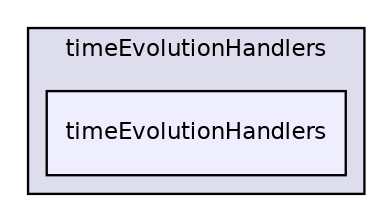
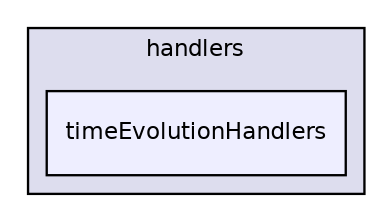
(196, 50) -> (196, 50)
